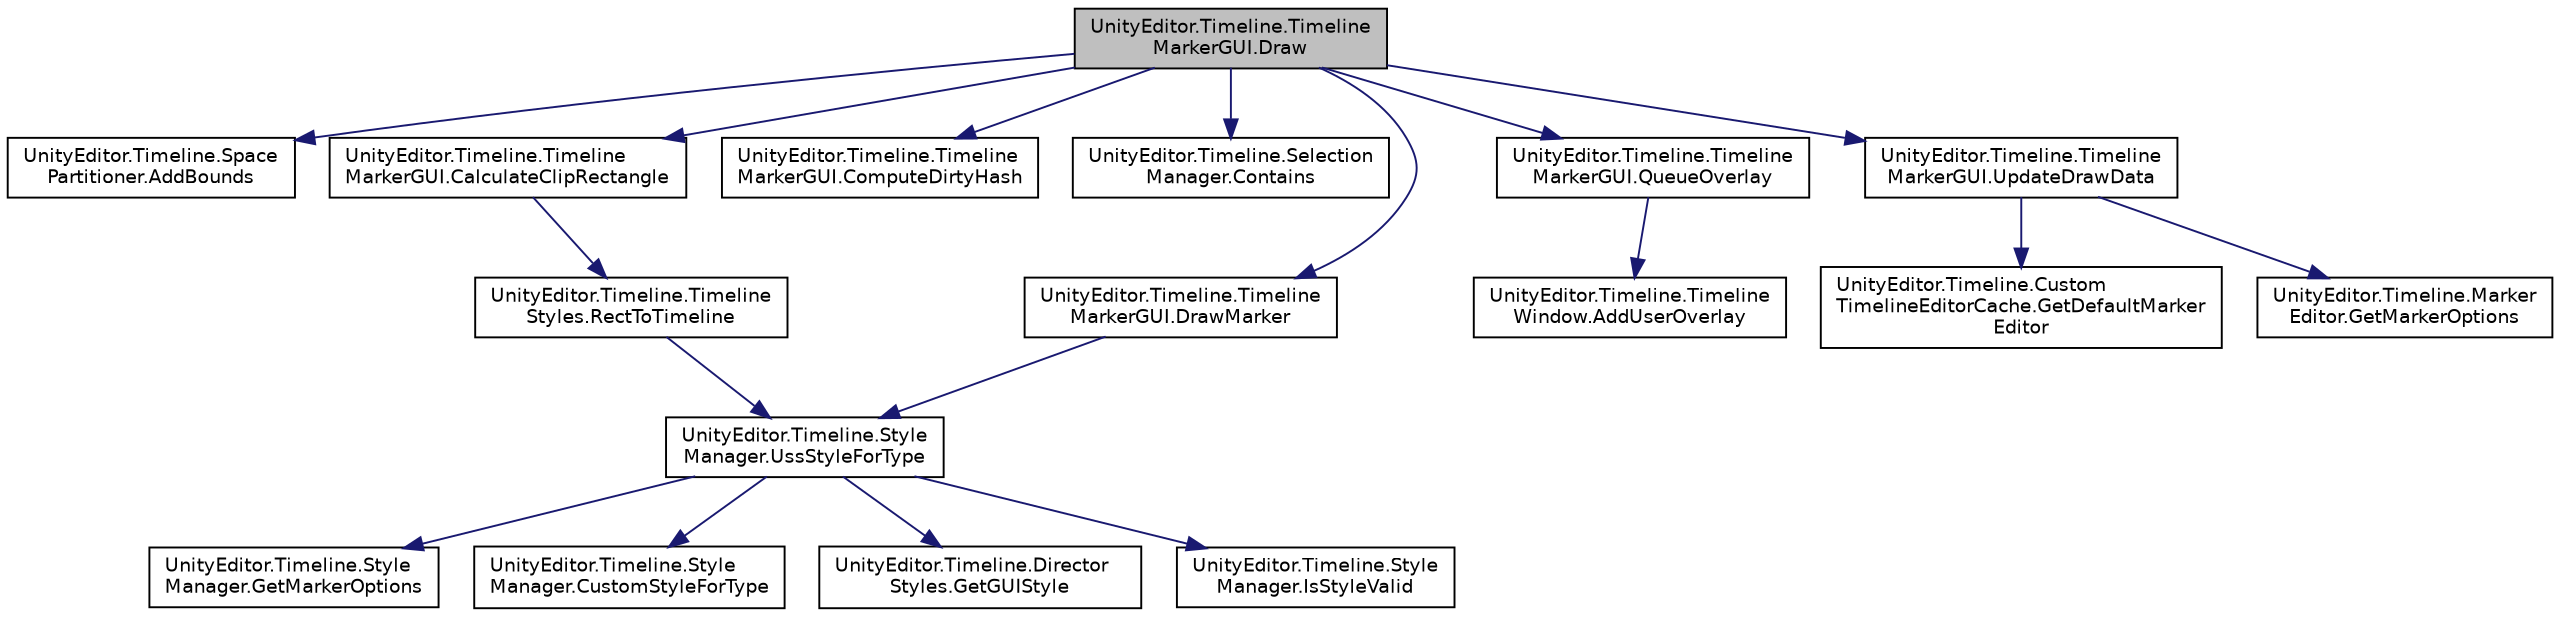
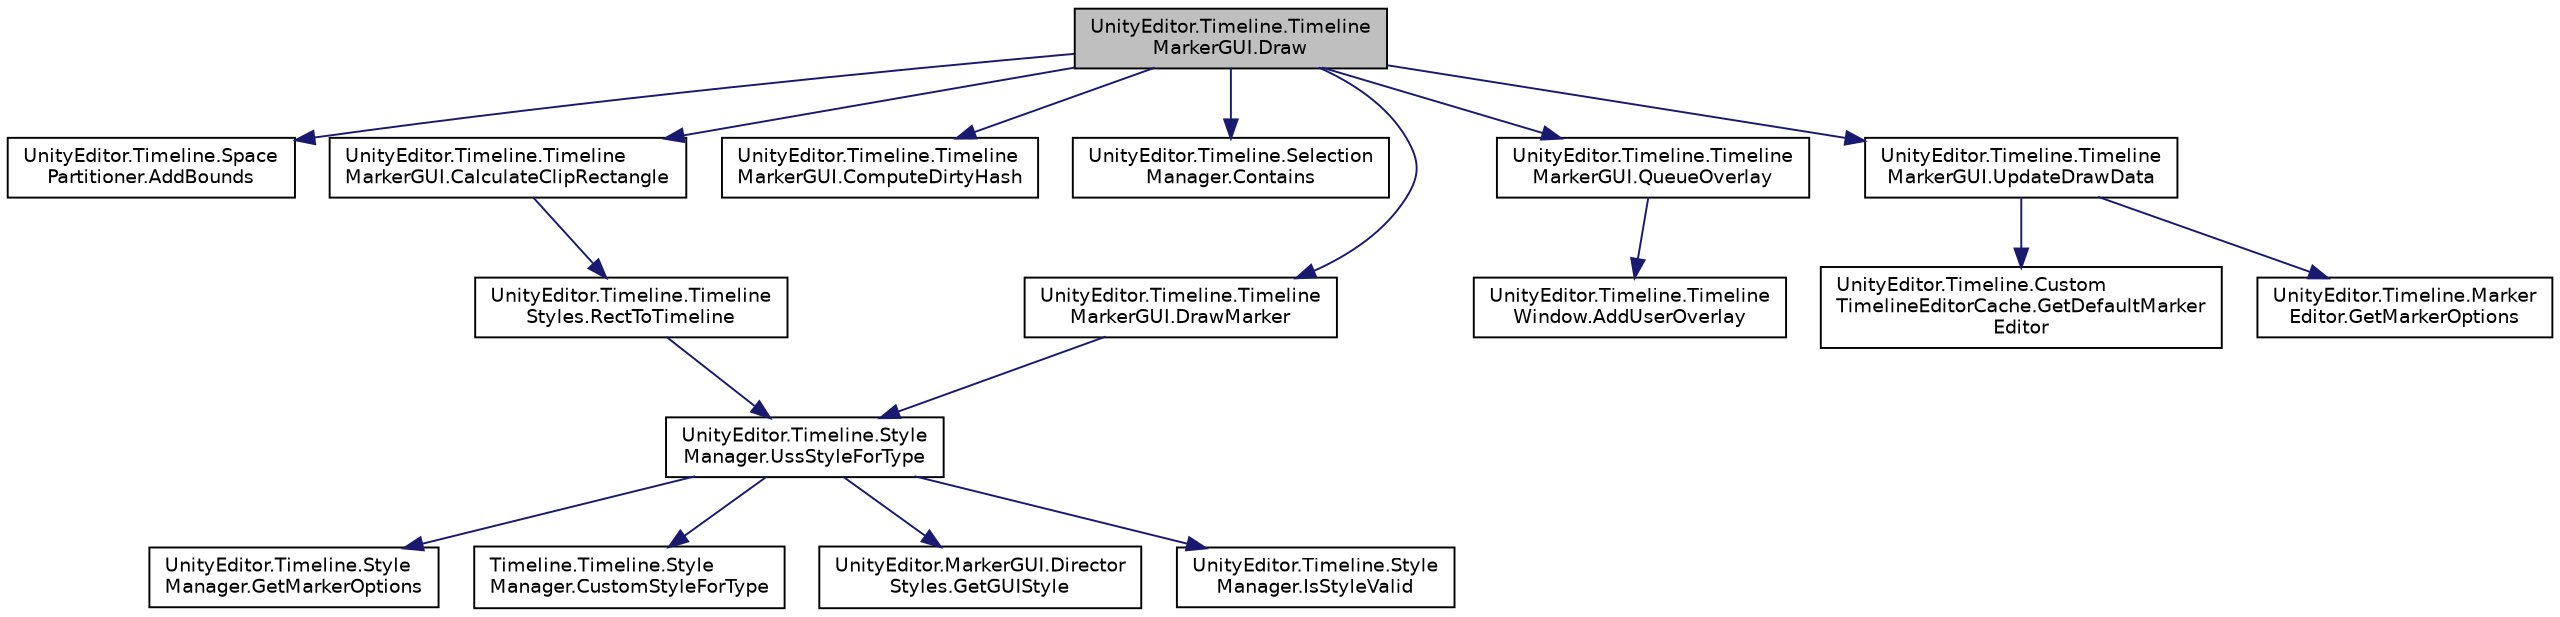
(629, 577) -> (629, 577)
(980, 577) -> (980, 577)
